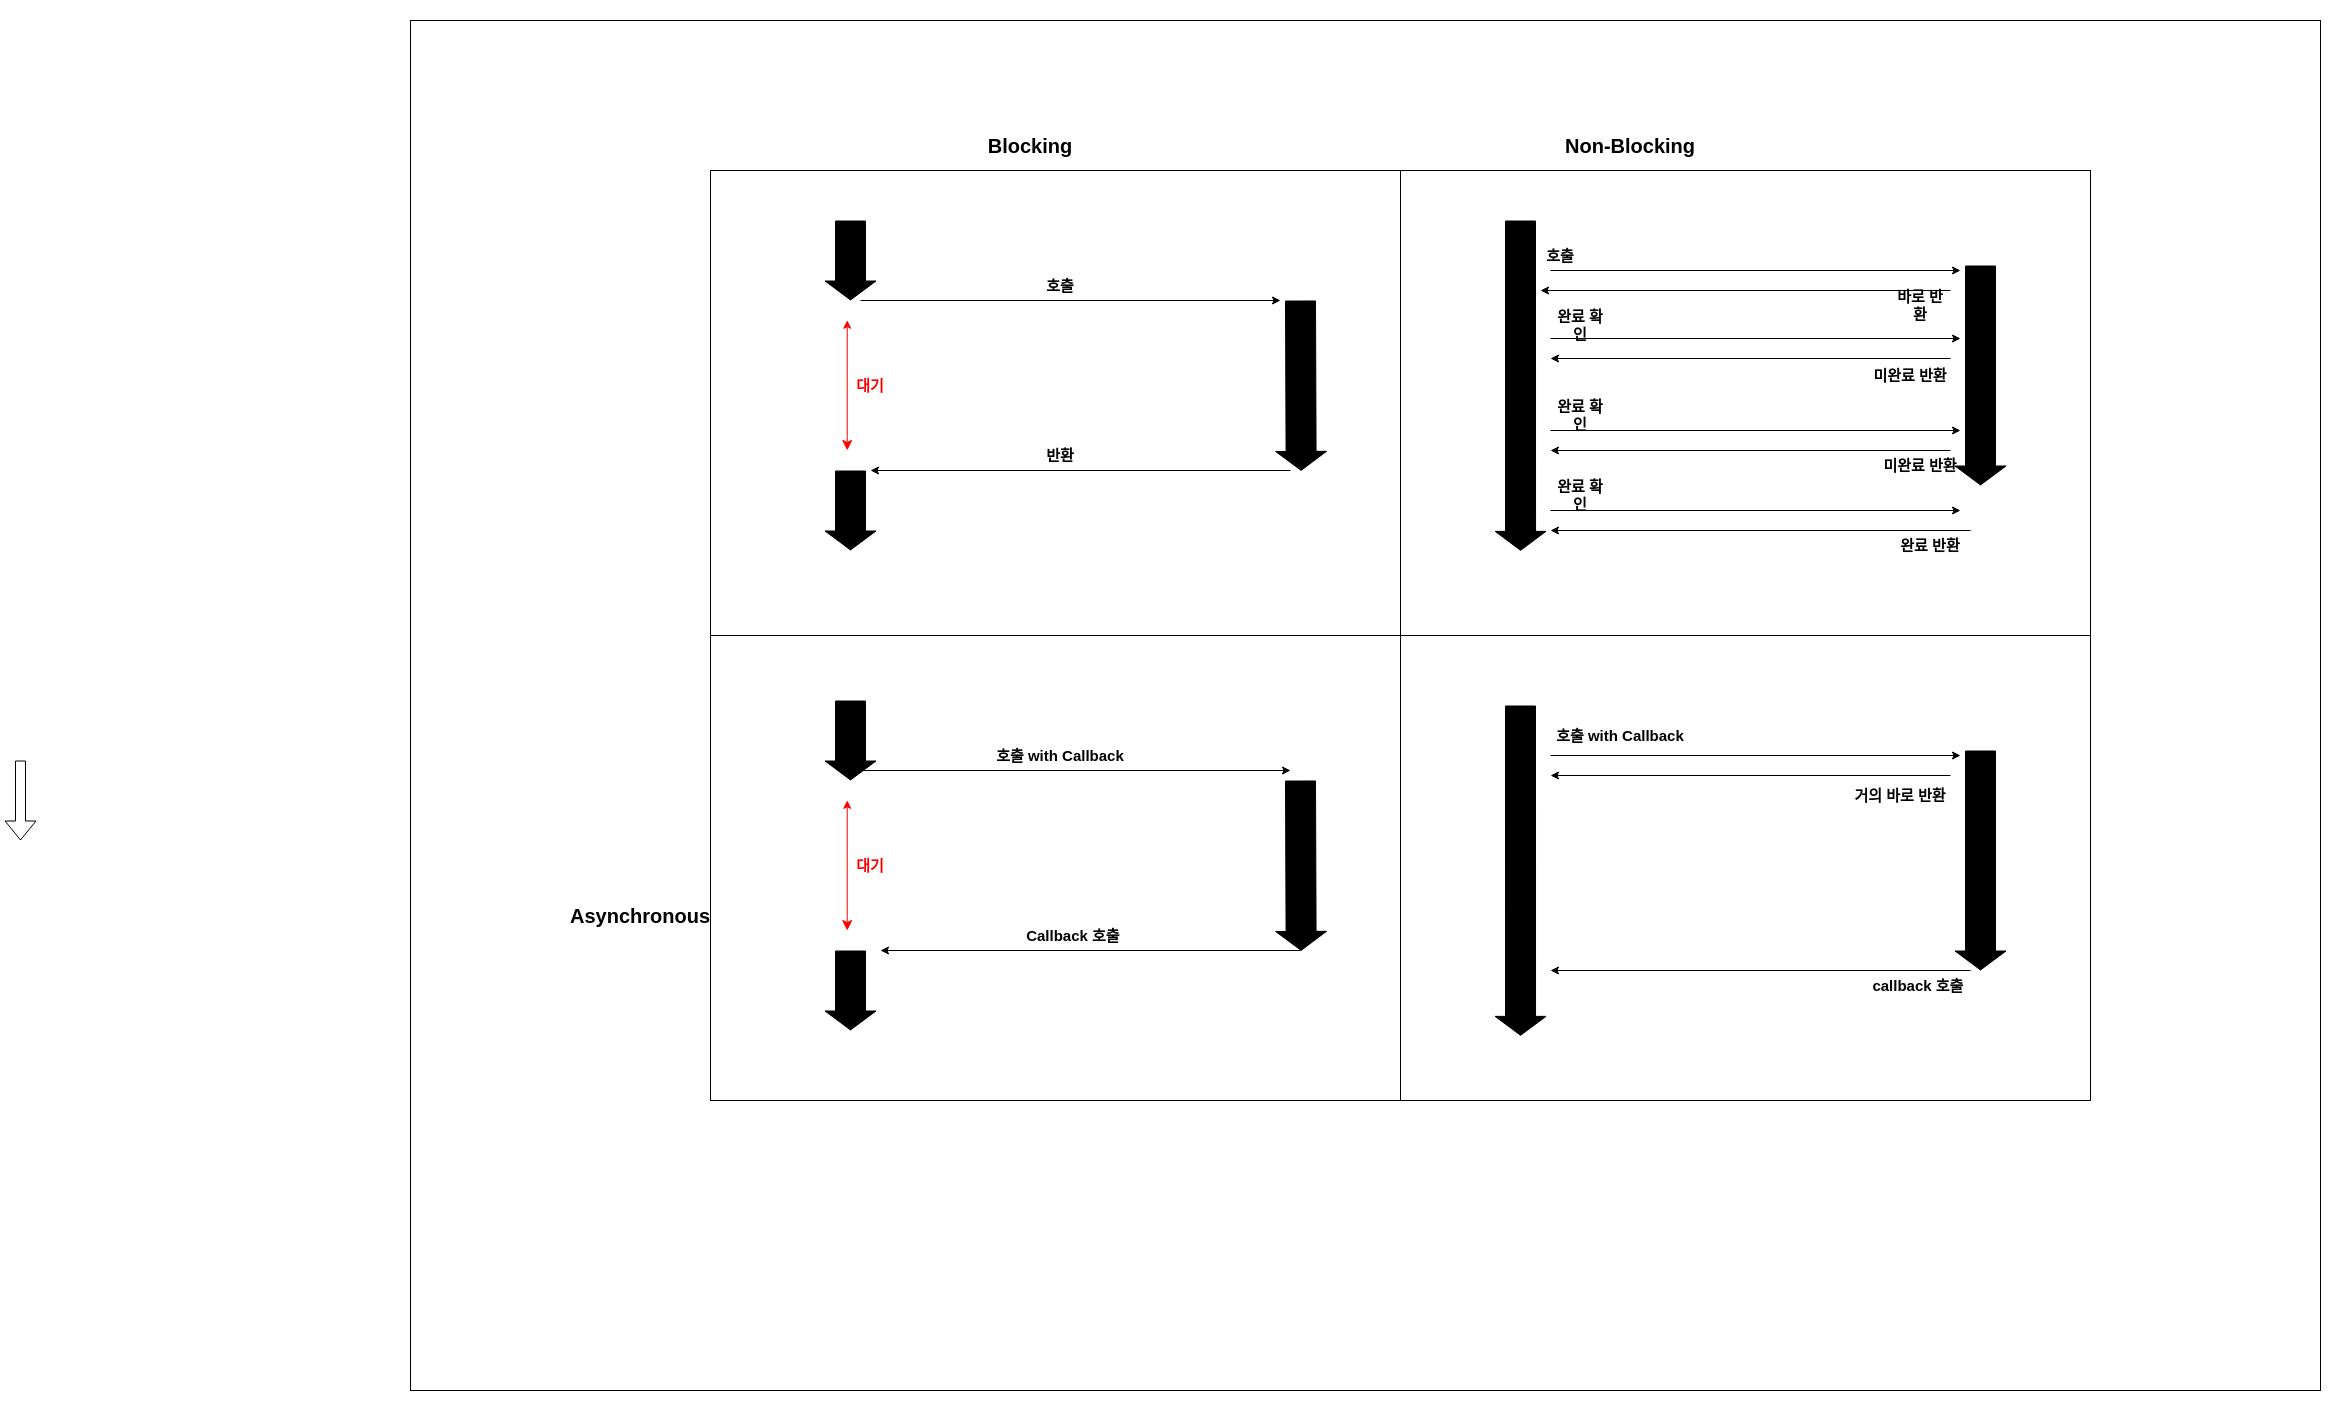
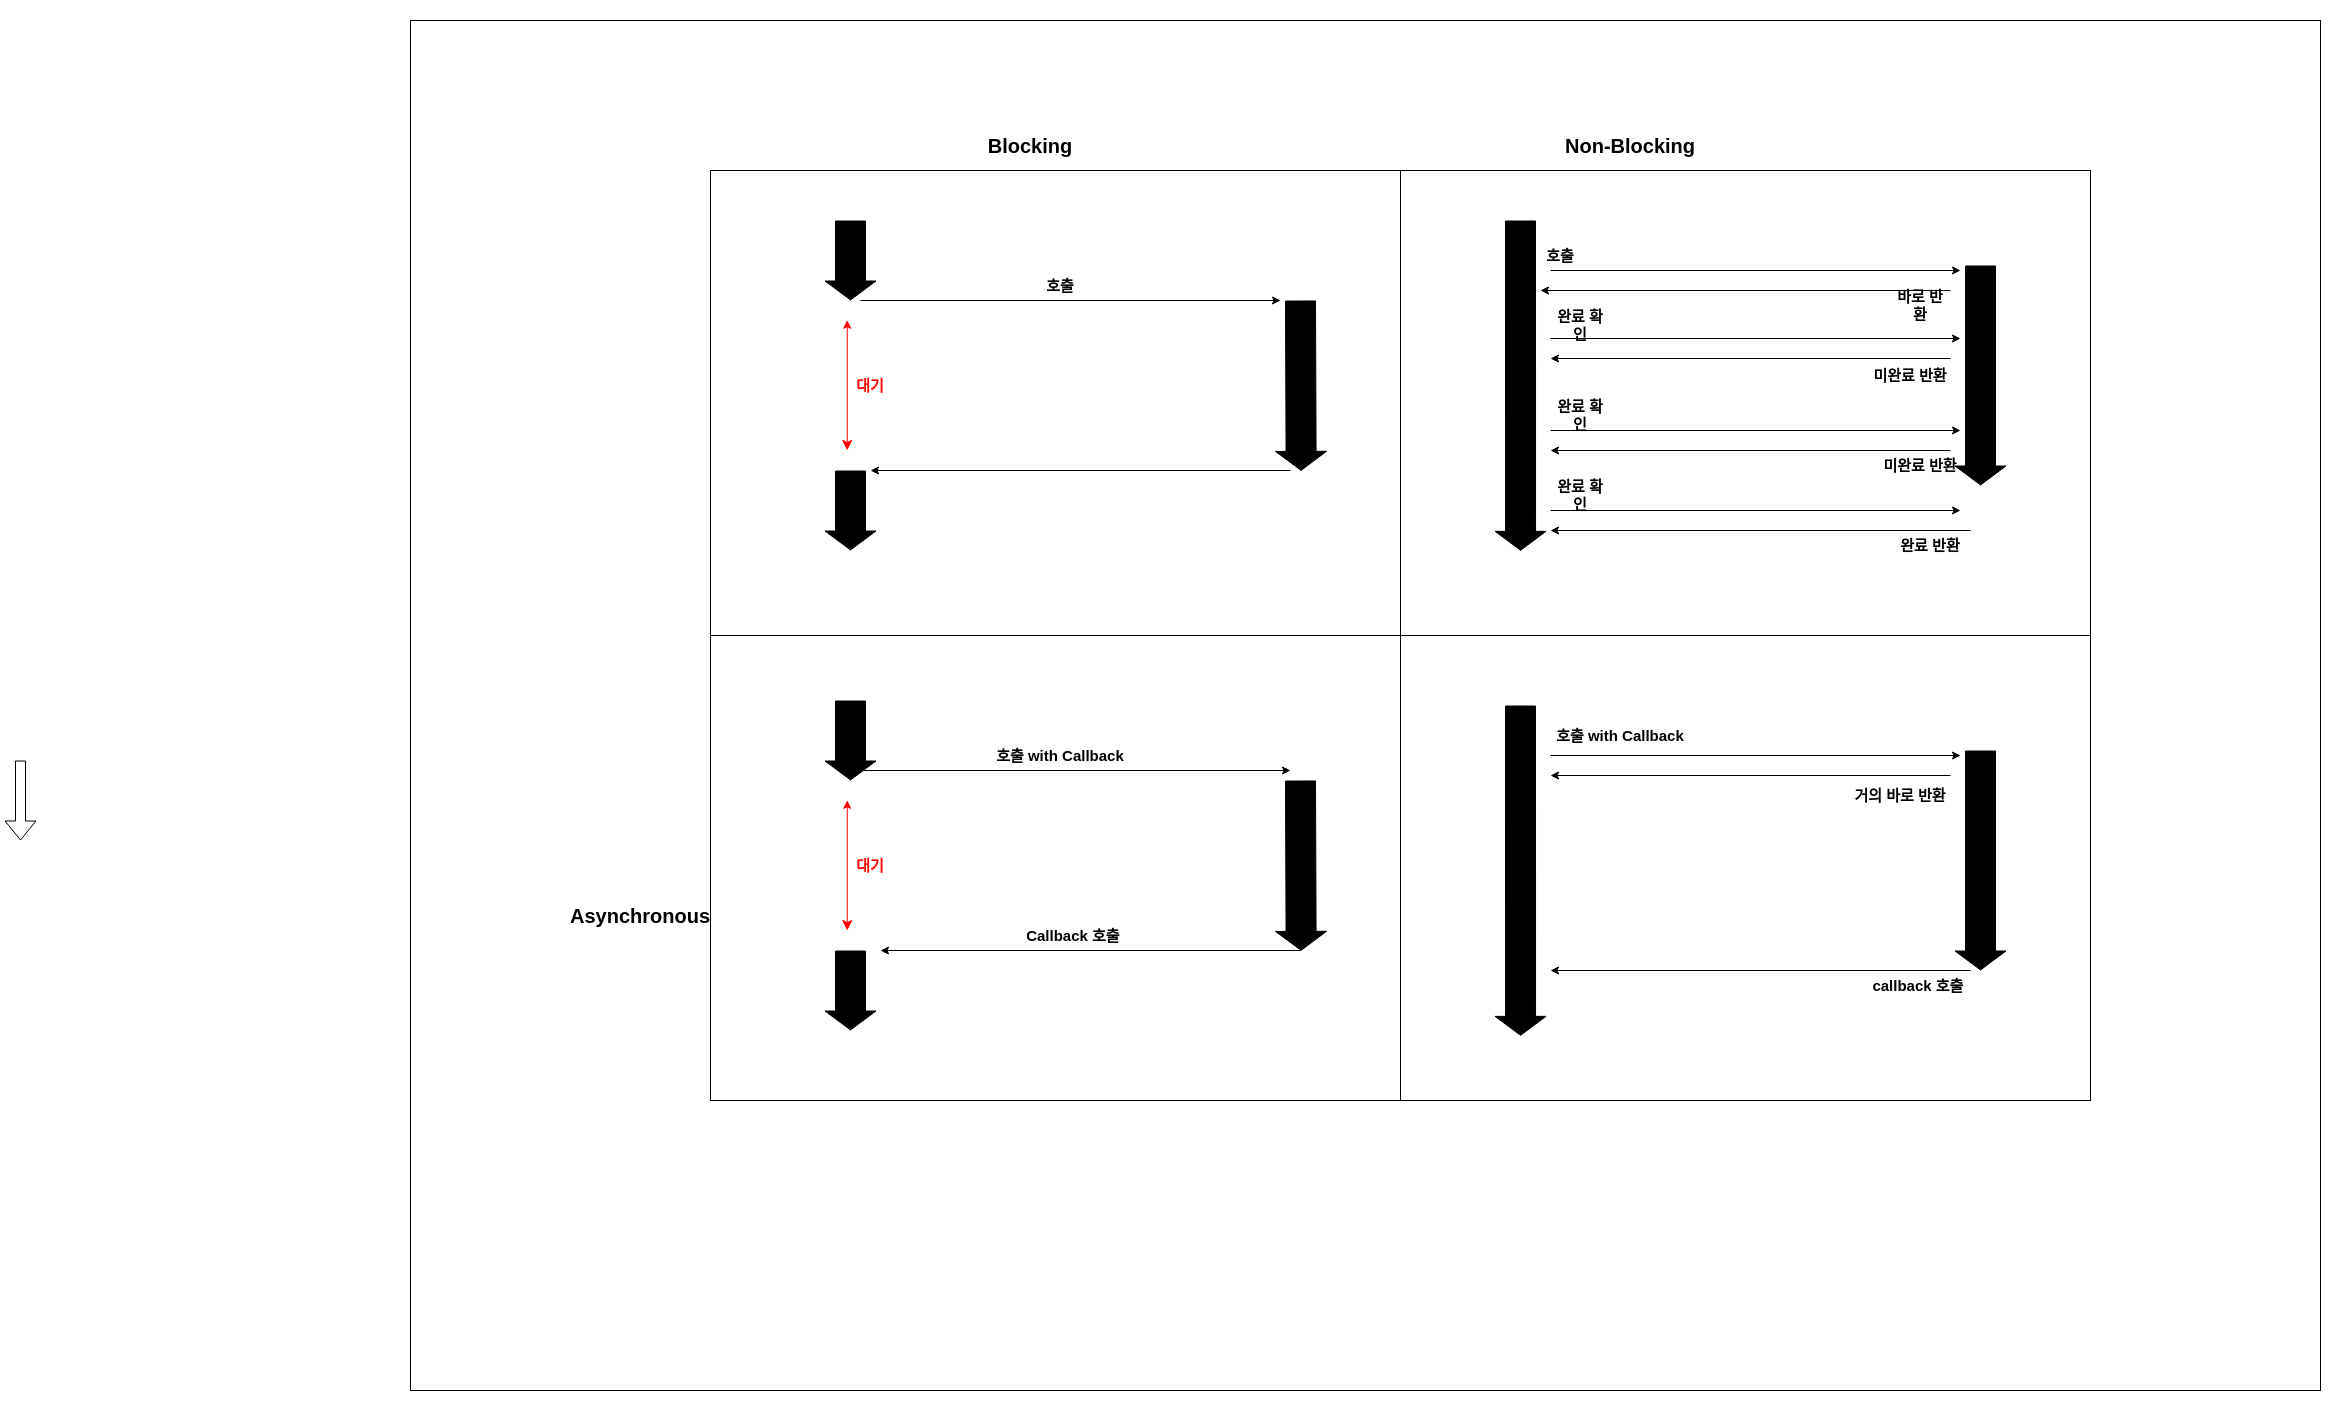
(1061, 456) -> none
